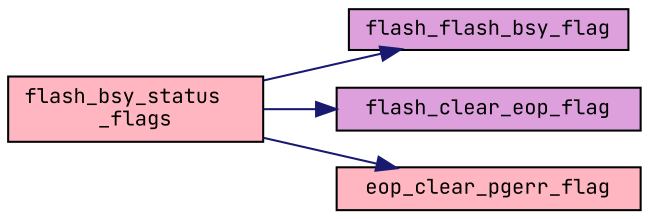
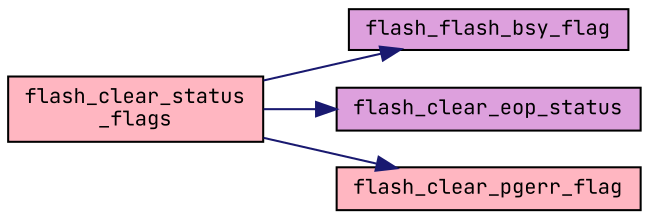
(136, 109) -> (136, 109)
(489, 109) -> (489, 109)
(489, 189) -> (489, 189)
